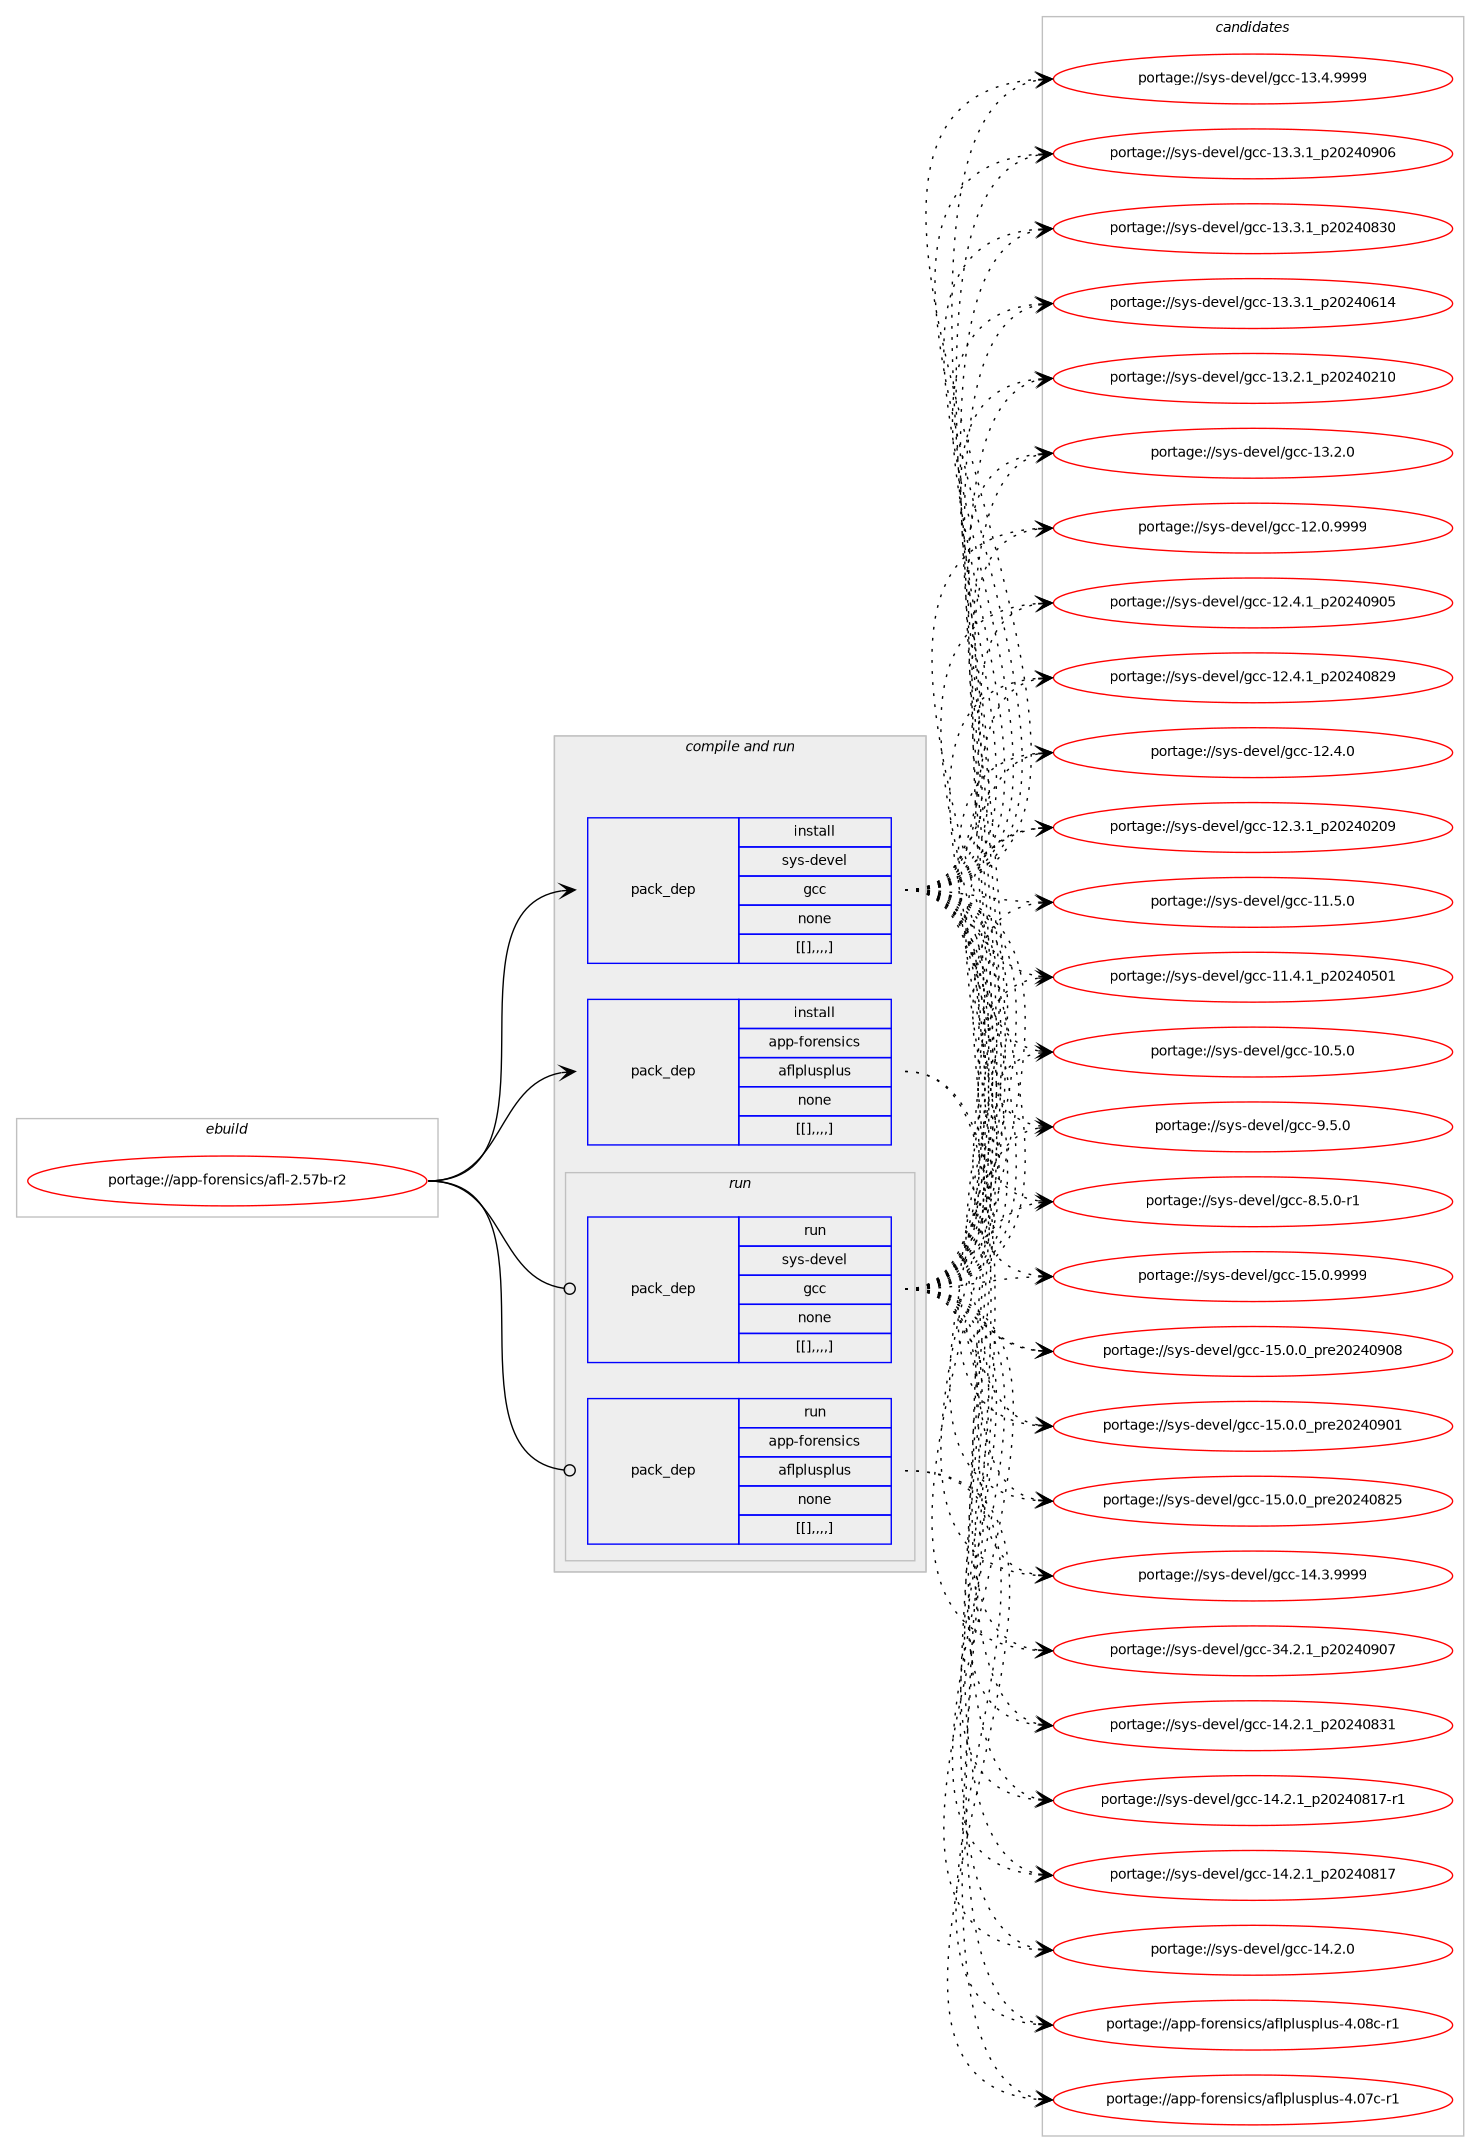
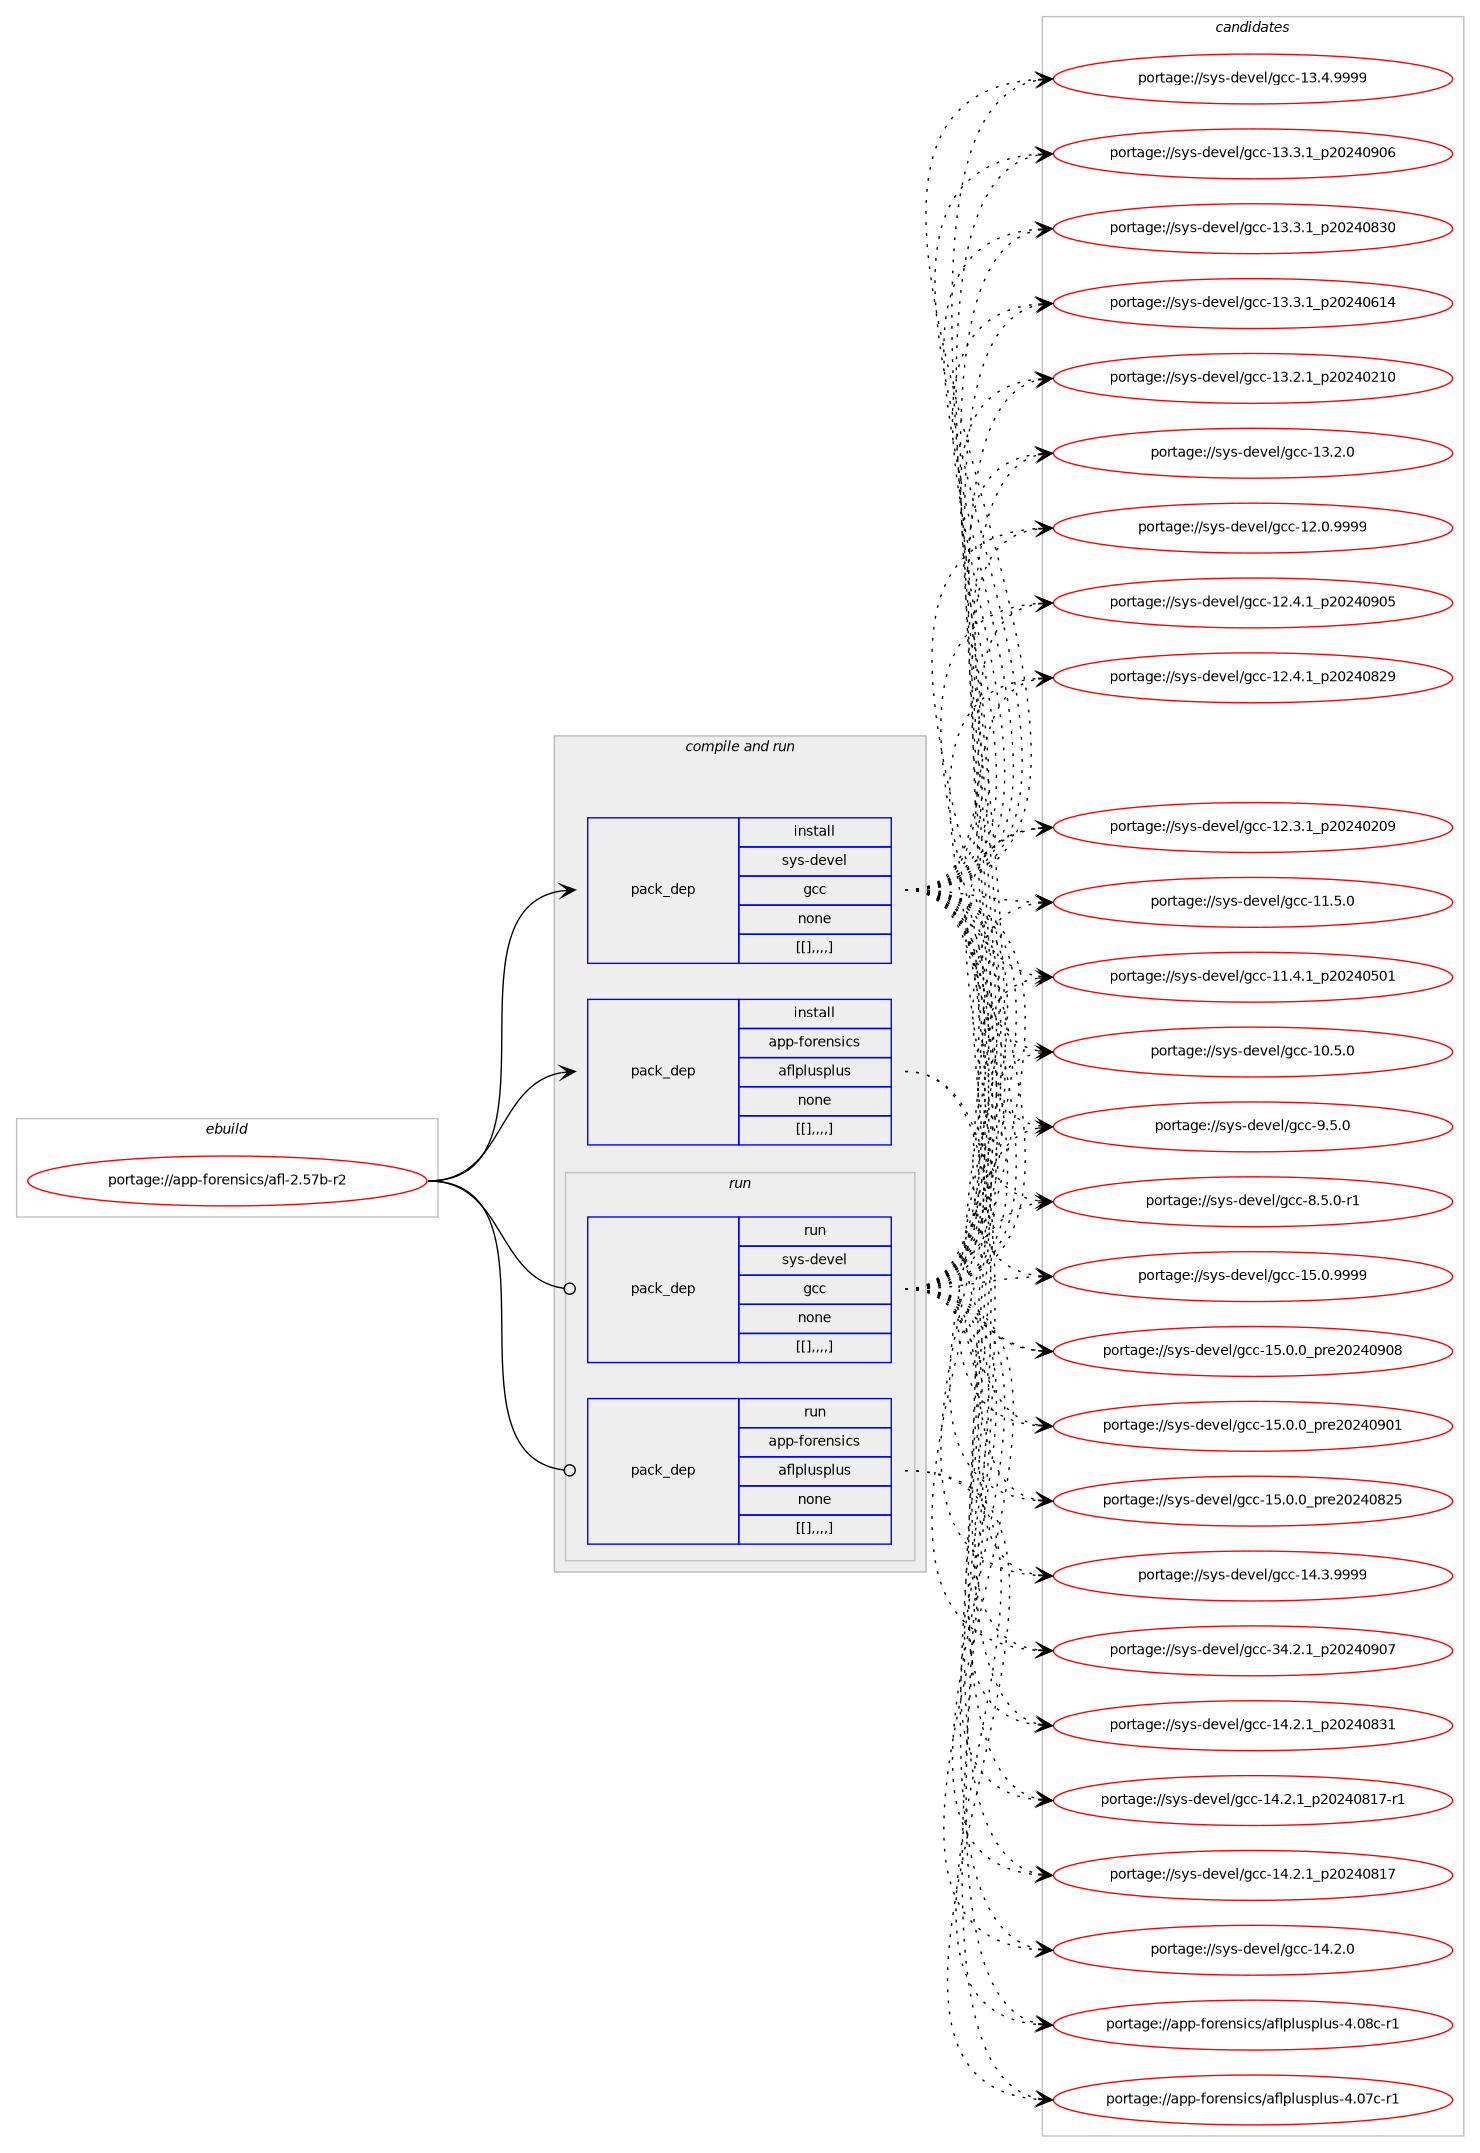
(1253, 753) -> none
